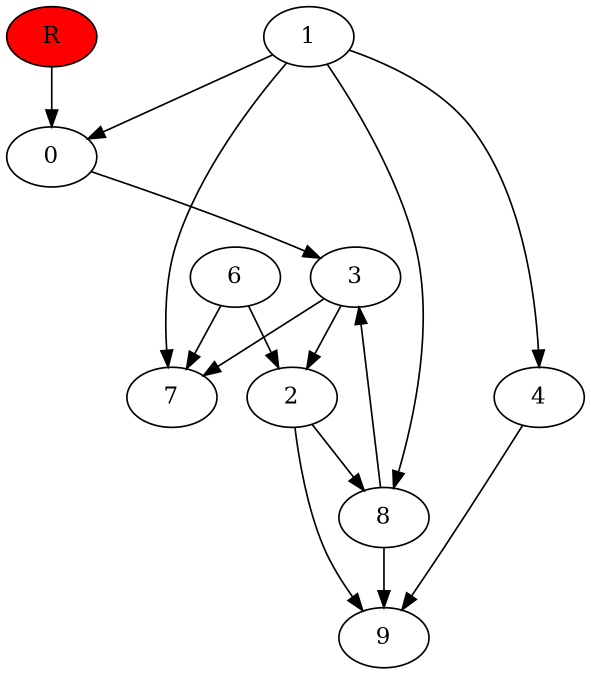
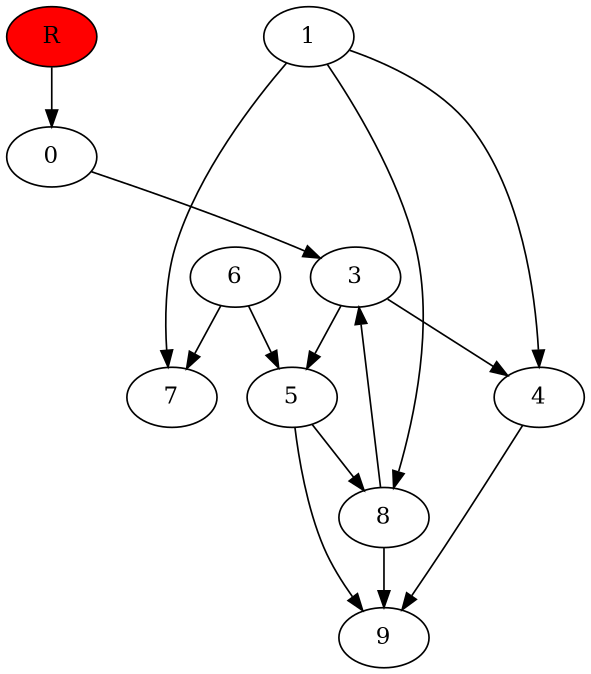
(188, 93) -> none
(273, 331) -> (440, 333)
(292, 397) -> (292, 397)
